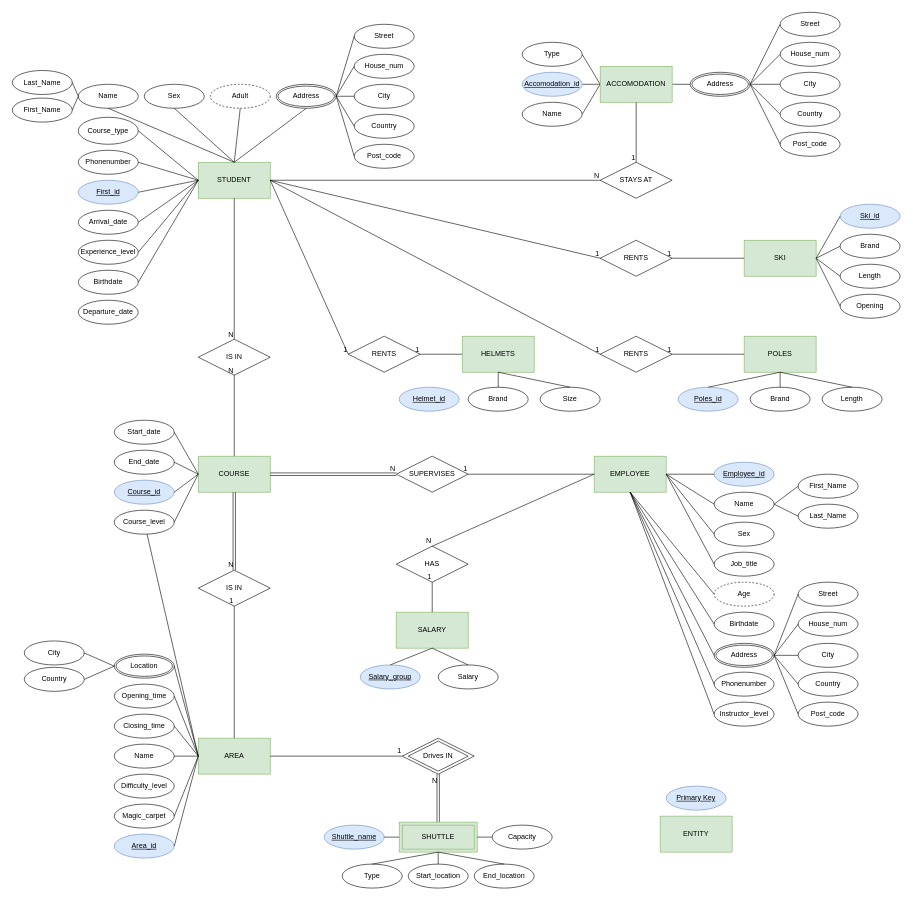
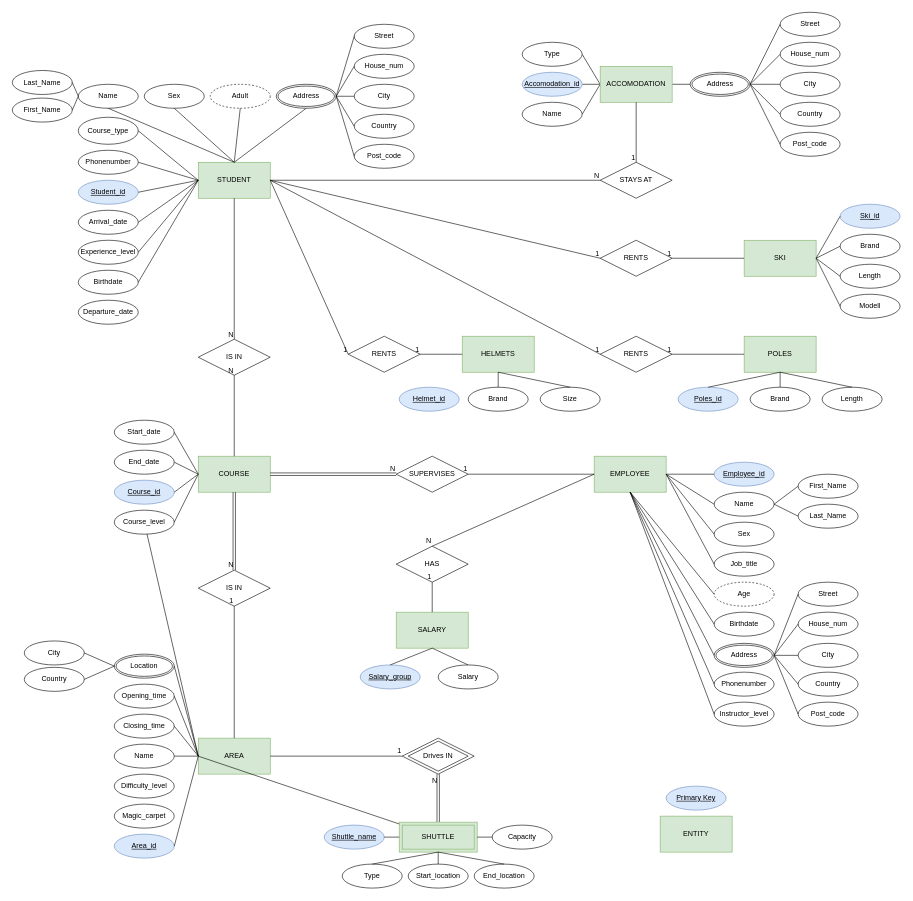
(108, 192) -> (108, 192)
(870, 306) -> (870, 306)
(184, 792) -> (300, 791)
